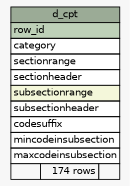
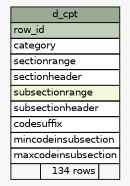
(74, 171) -> (74, 171)
